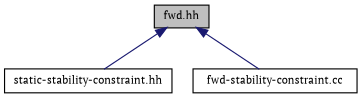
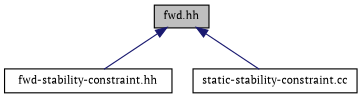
(88, 81) -> (88, 81)
(275, 81) -> (275, 81)
